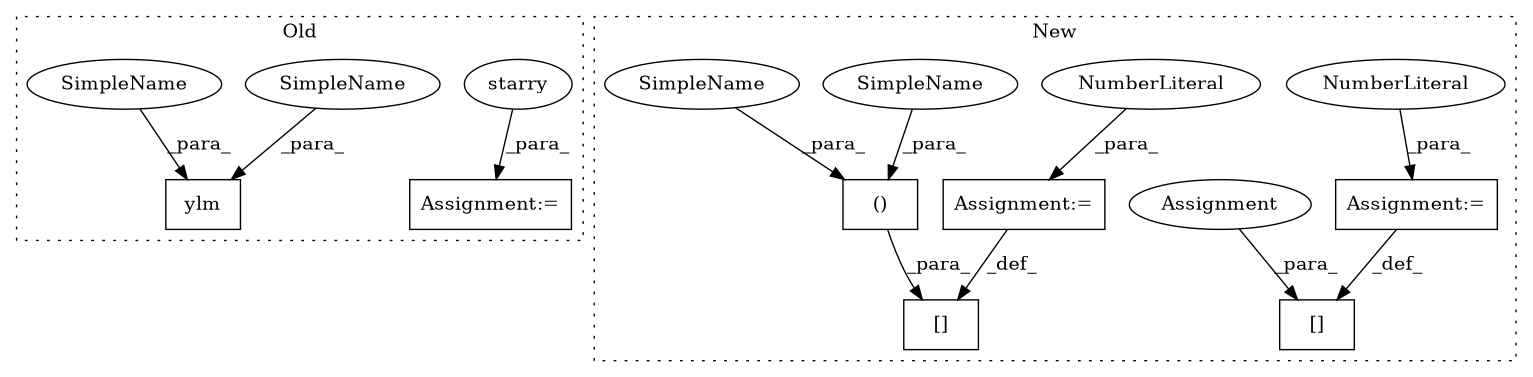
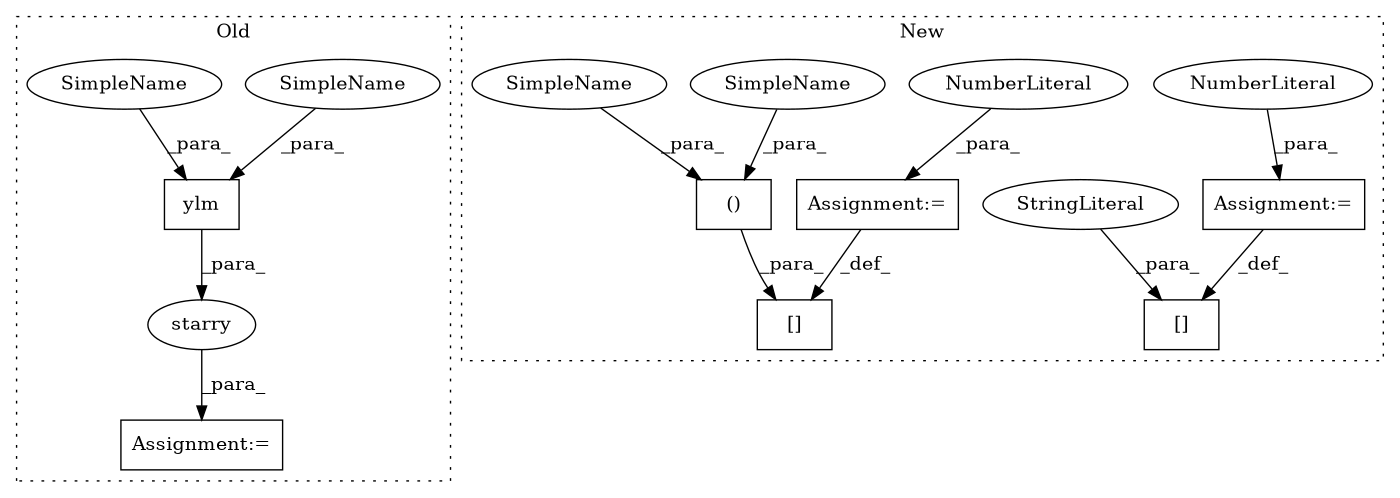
(1220, 205) -> (1081, 205)
none -> (202, 258)
